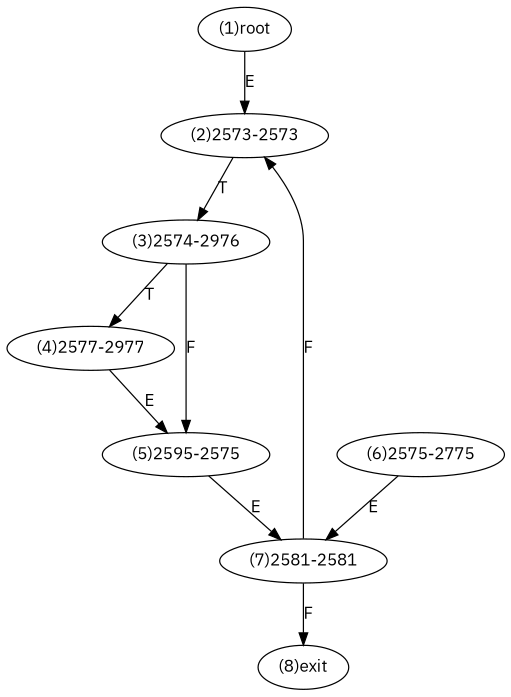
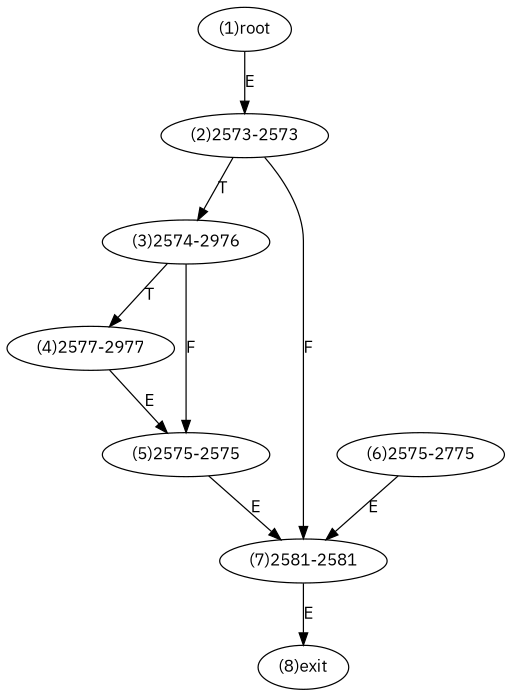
(303, 349) -> (303, 337)
(186, 455) -> (186, 455)
(308, 614) -> (309, 614)
